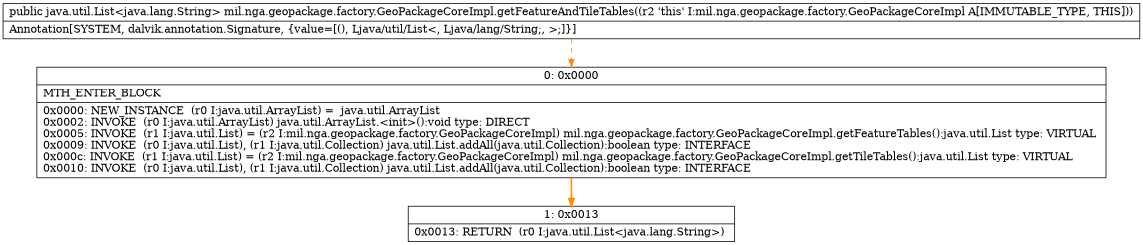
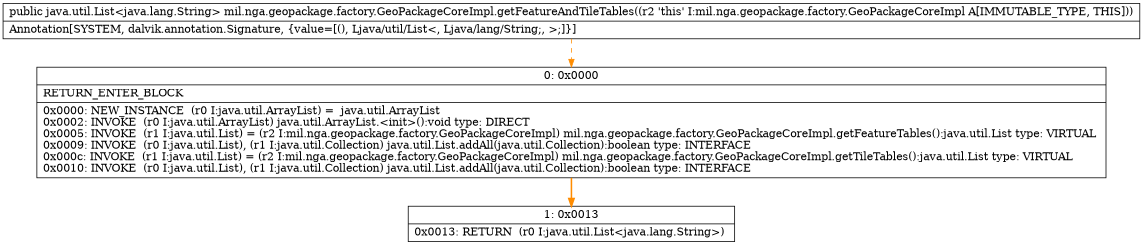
(102, 93) -> (113, 93)
